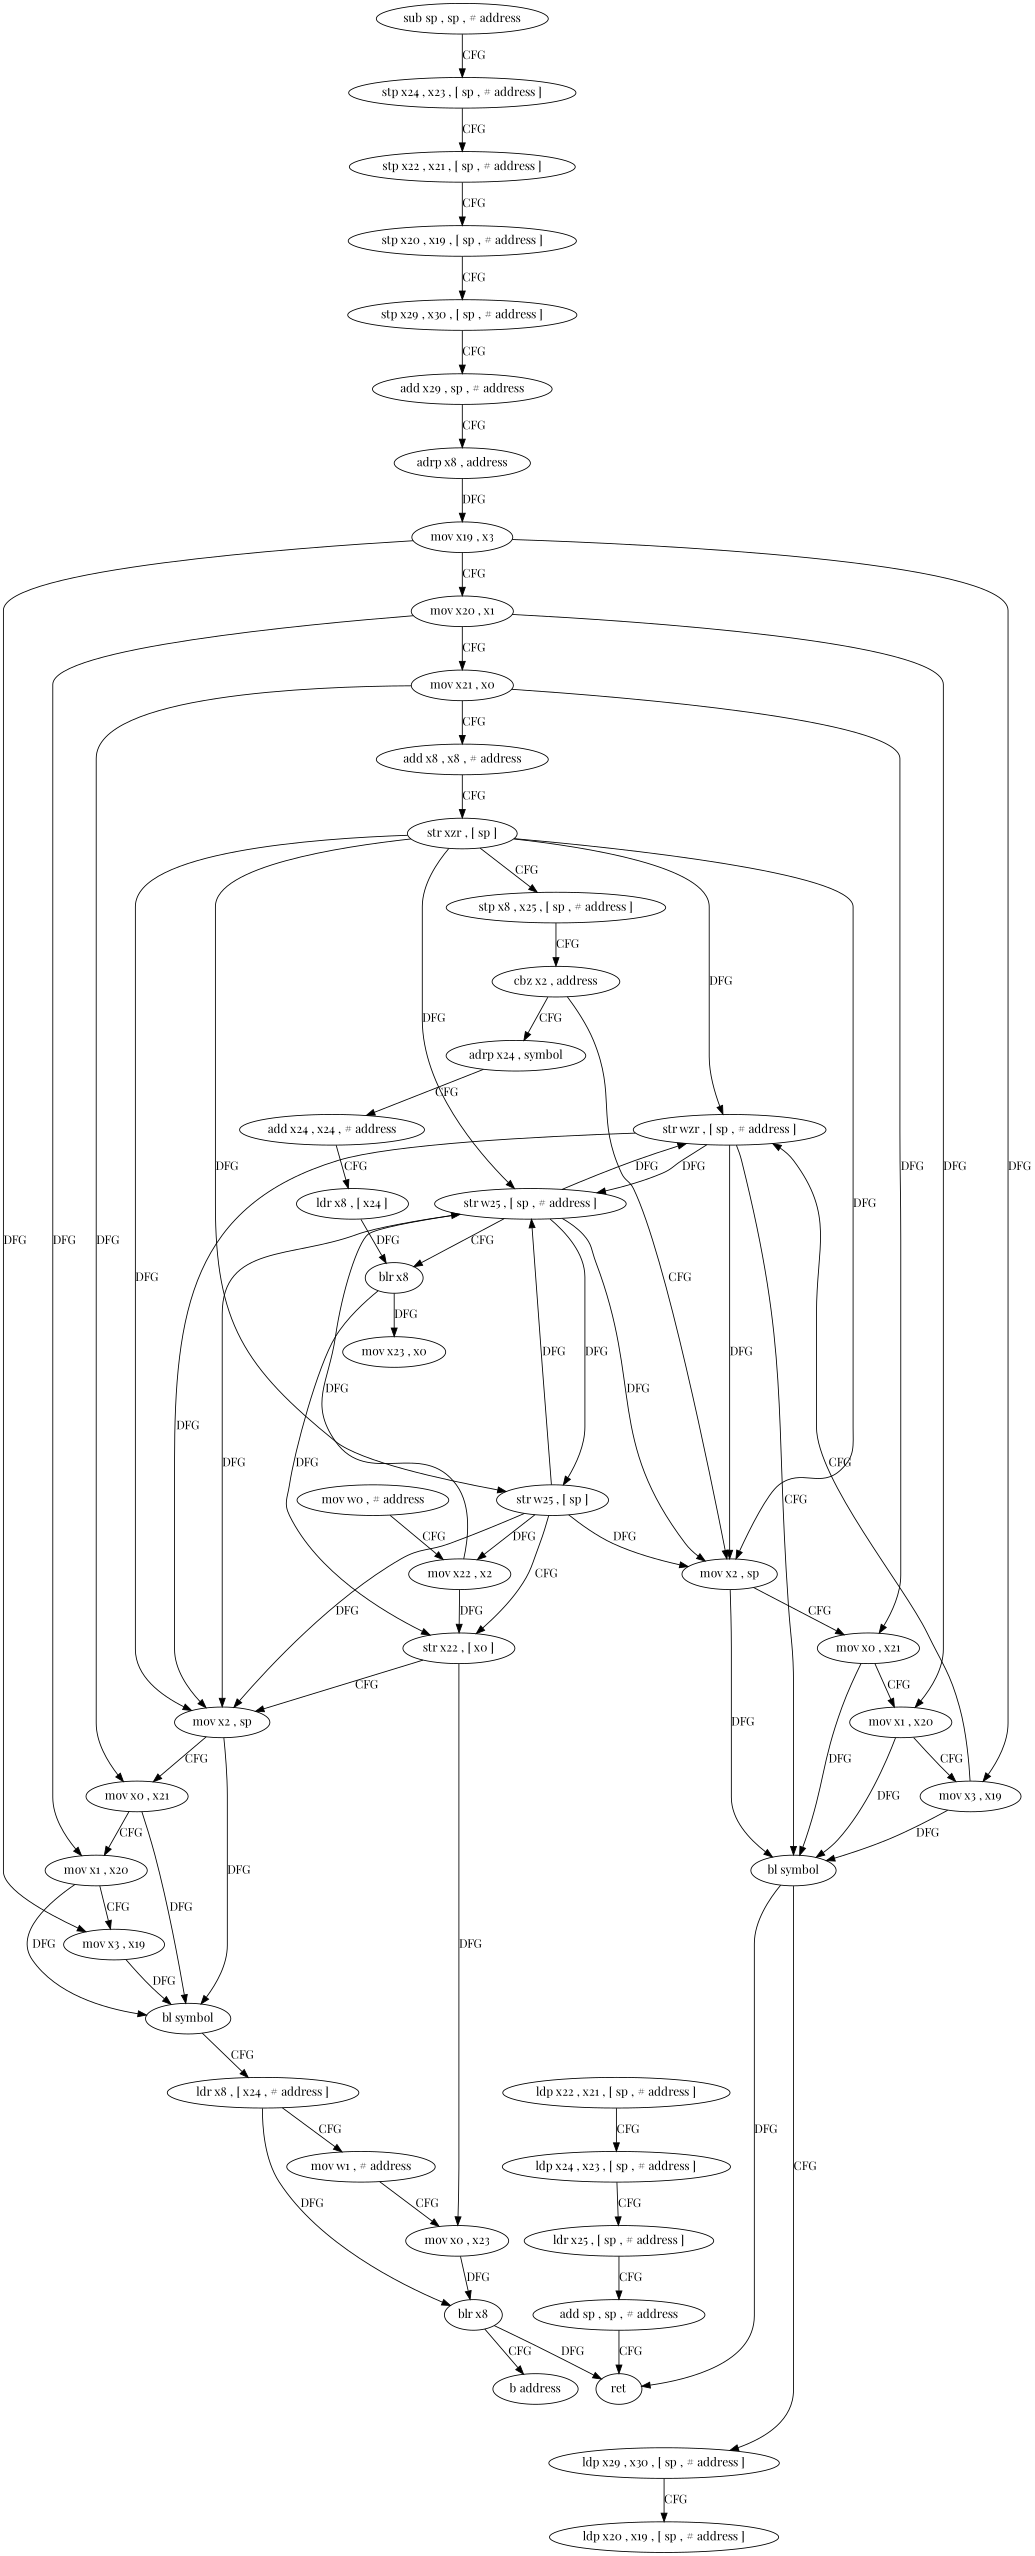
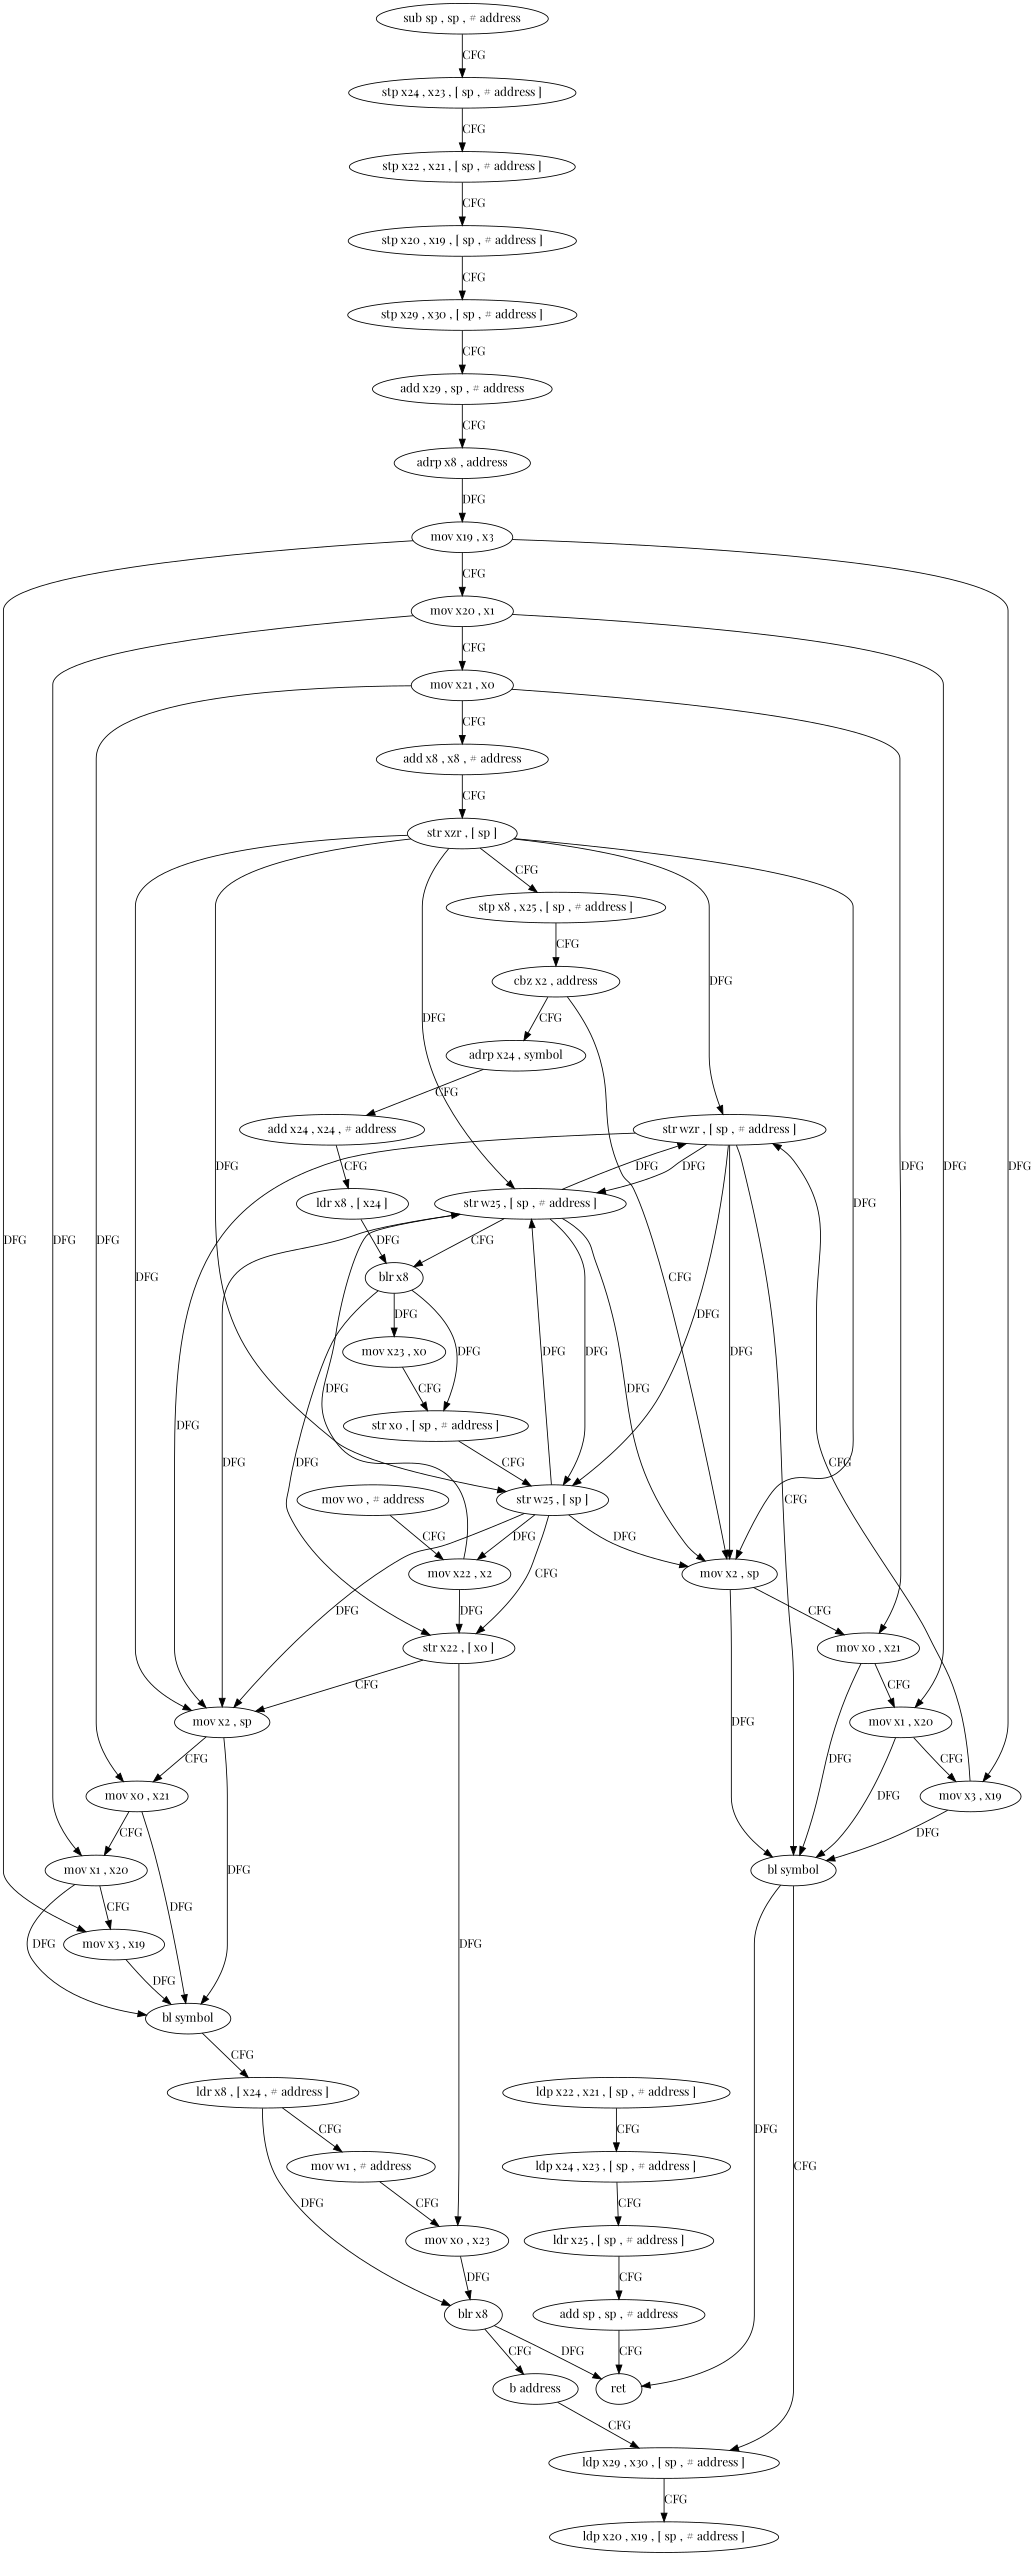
none -> (689, 1330)
none -> (436, 1426)
none -> (595, 2423)
